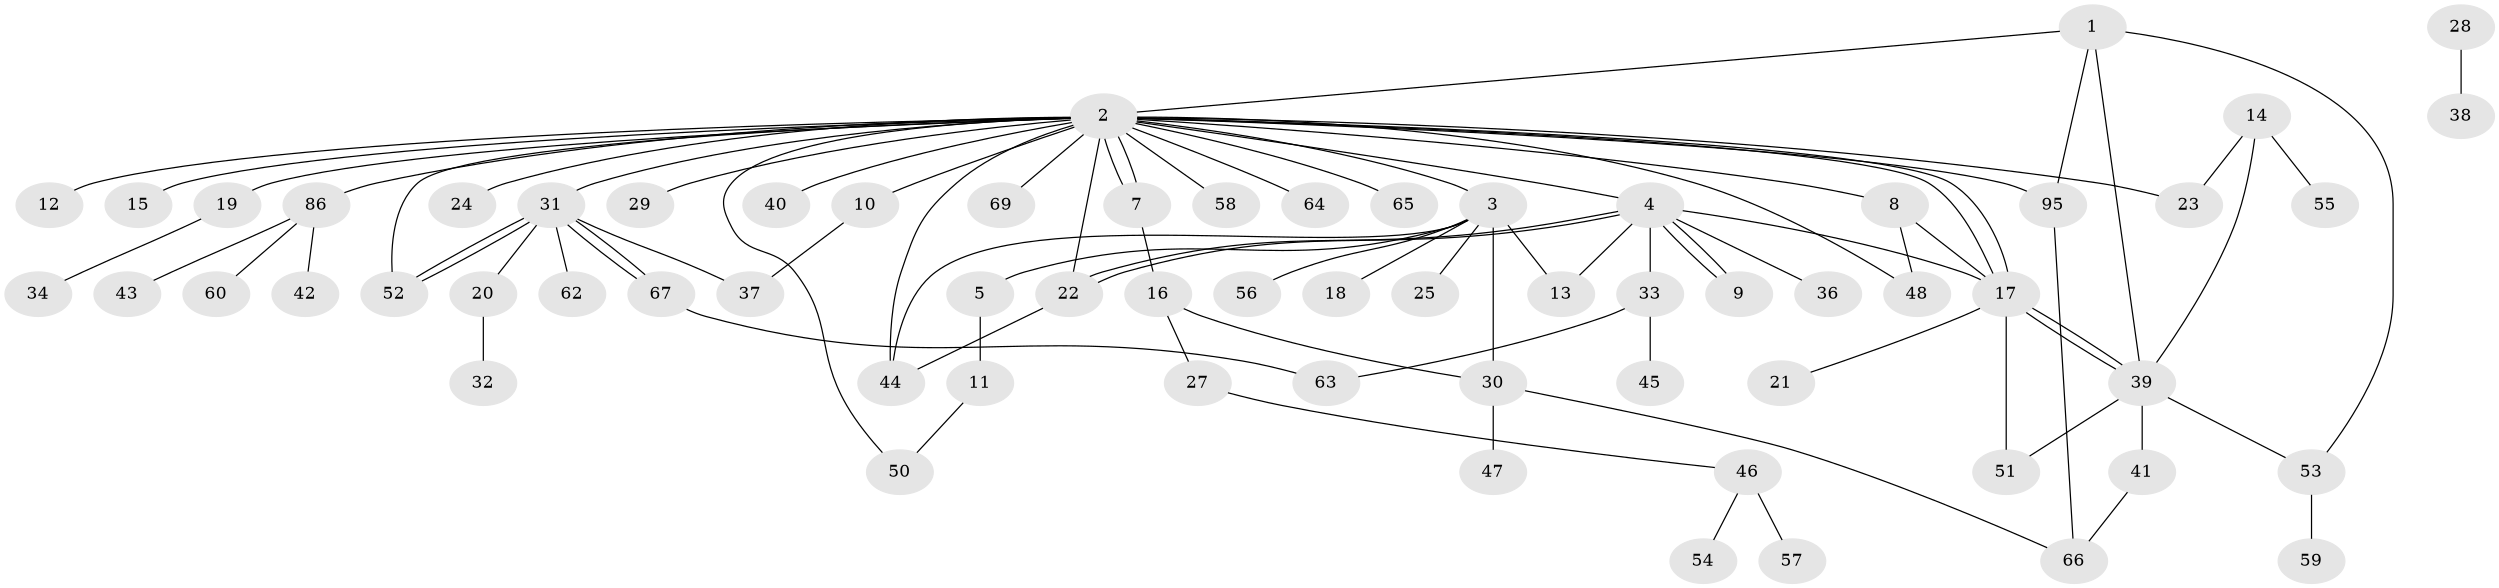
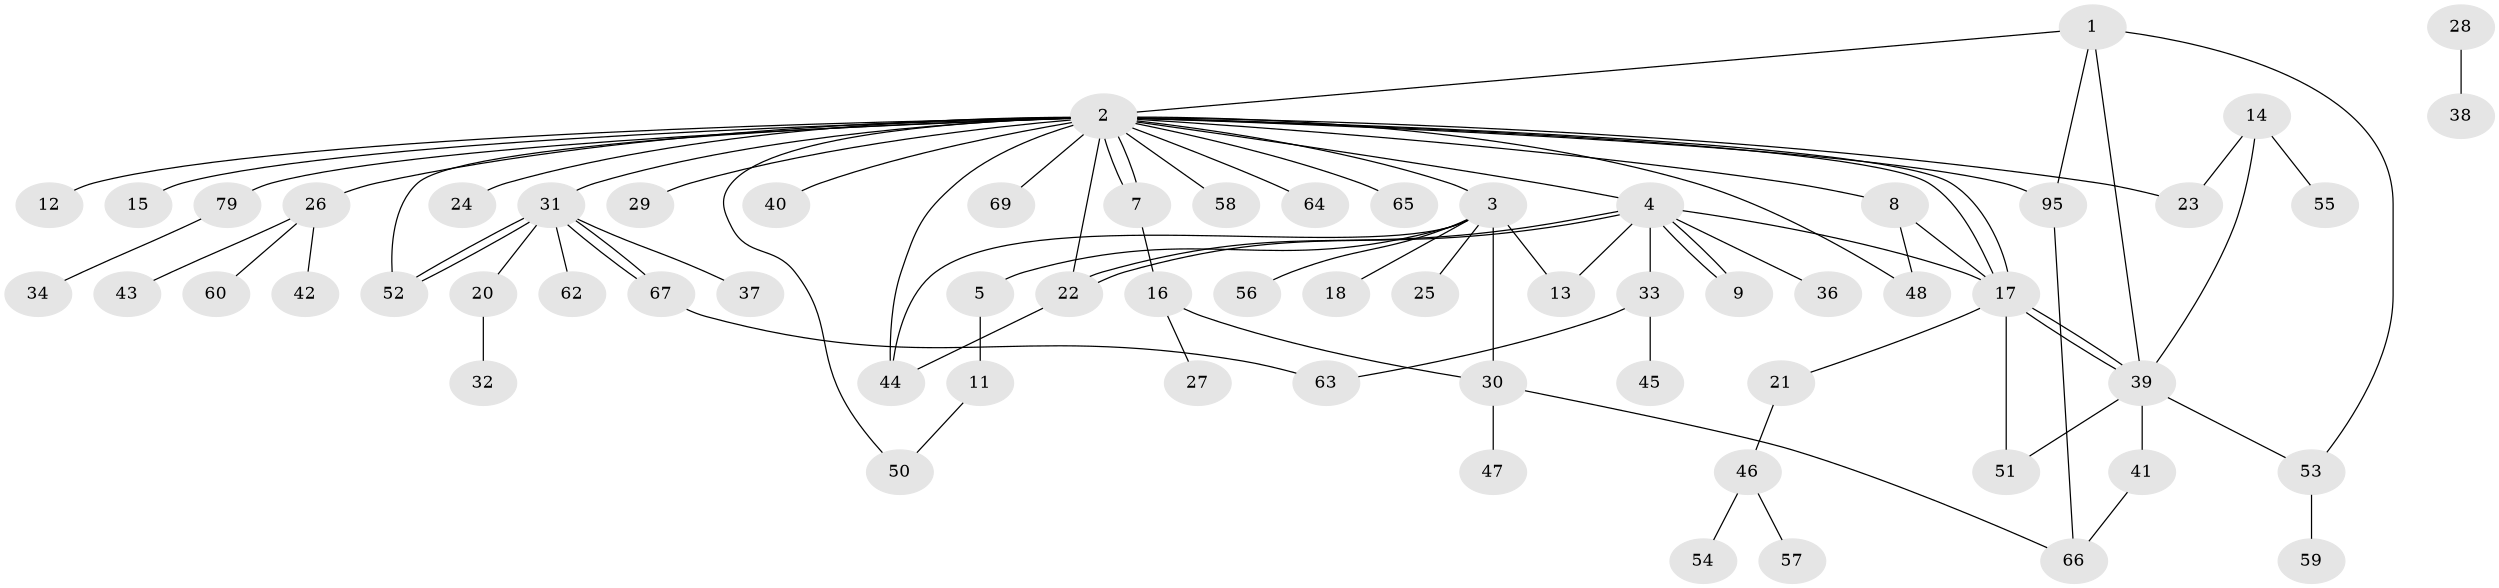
(227, 205) -> (227, 205)
(316, 205) -> (316, 205)
(865, 205) -> none
(1470, 437) -> (1765, 427)
